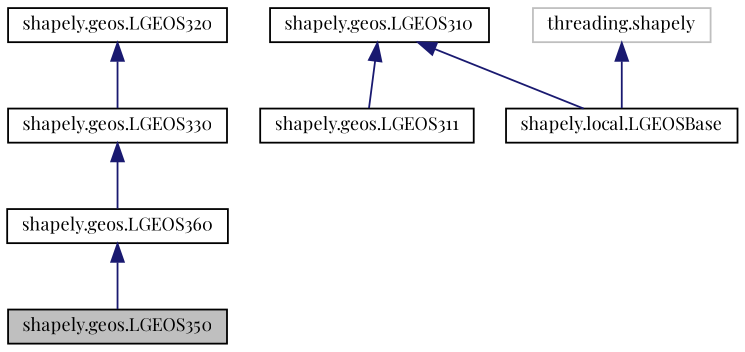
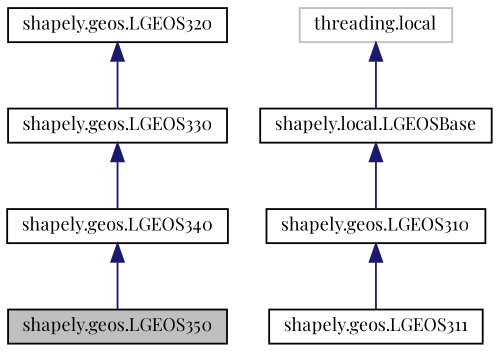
(622, 25) -> (376, 25)
(509, 79) -> (376, 185)
(118, 226) -> (118, 226)
